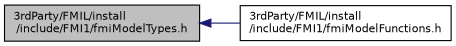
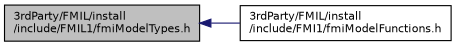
(102, 23) -> (102, 23)
